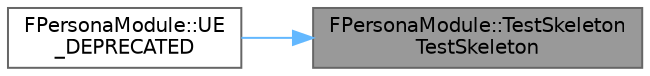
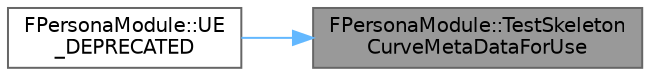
(478, 38) -> (478, 38)
